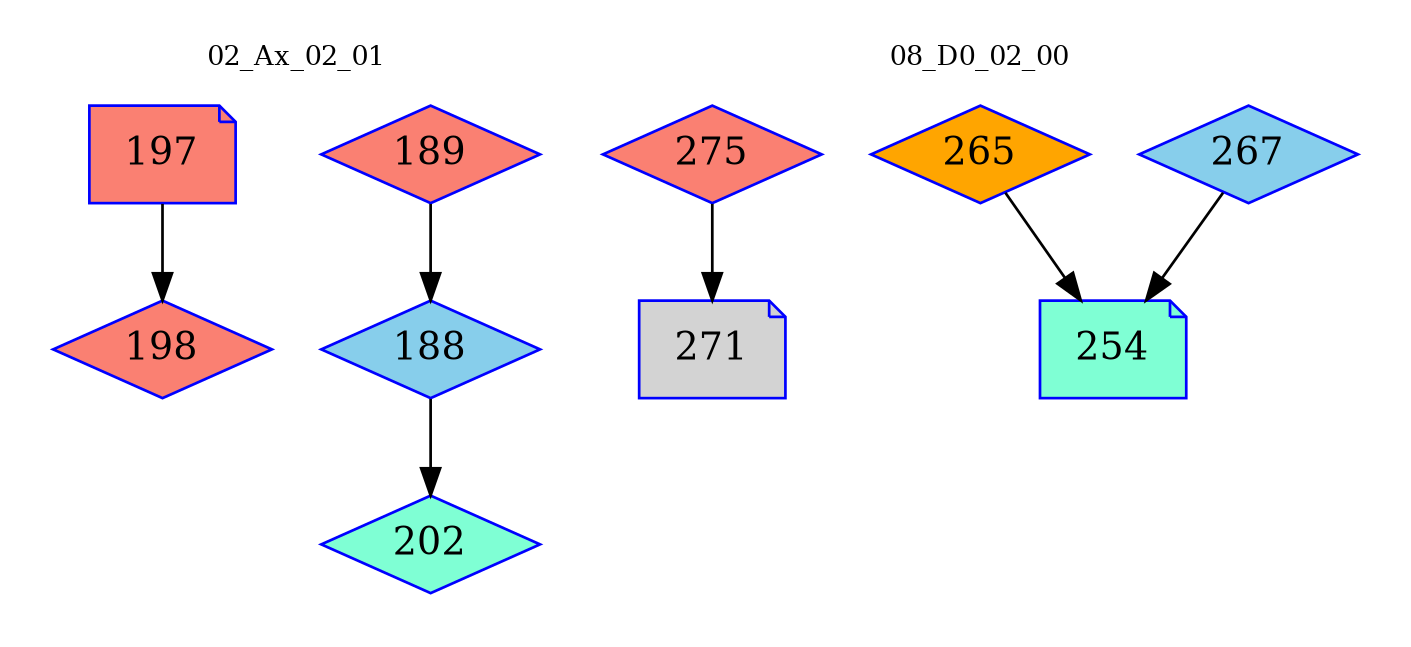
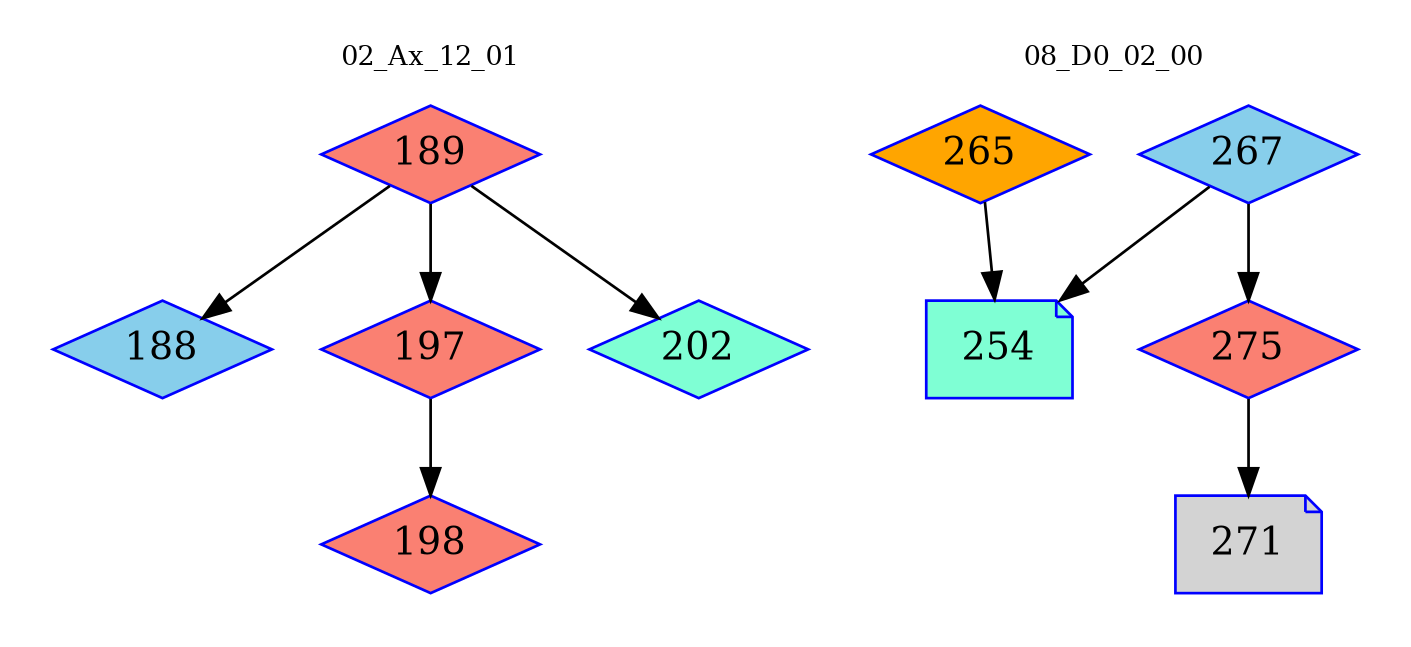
(297, 58) -> (431, 58)
(162, 154) -> (431, 349)
none -> (431, 239)
none -> (1249, 239)
(431, 434) -> (554, 244)
